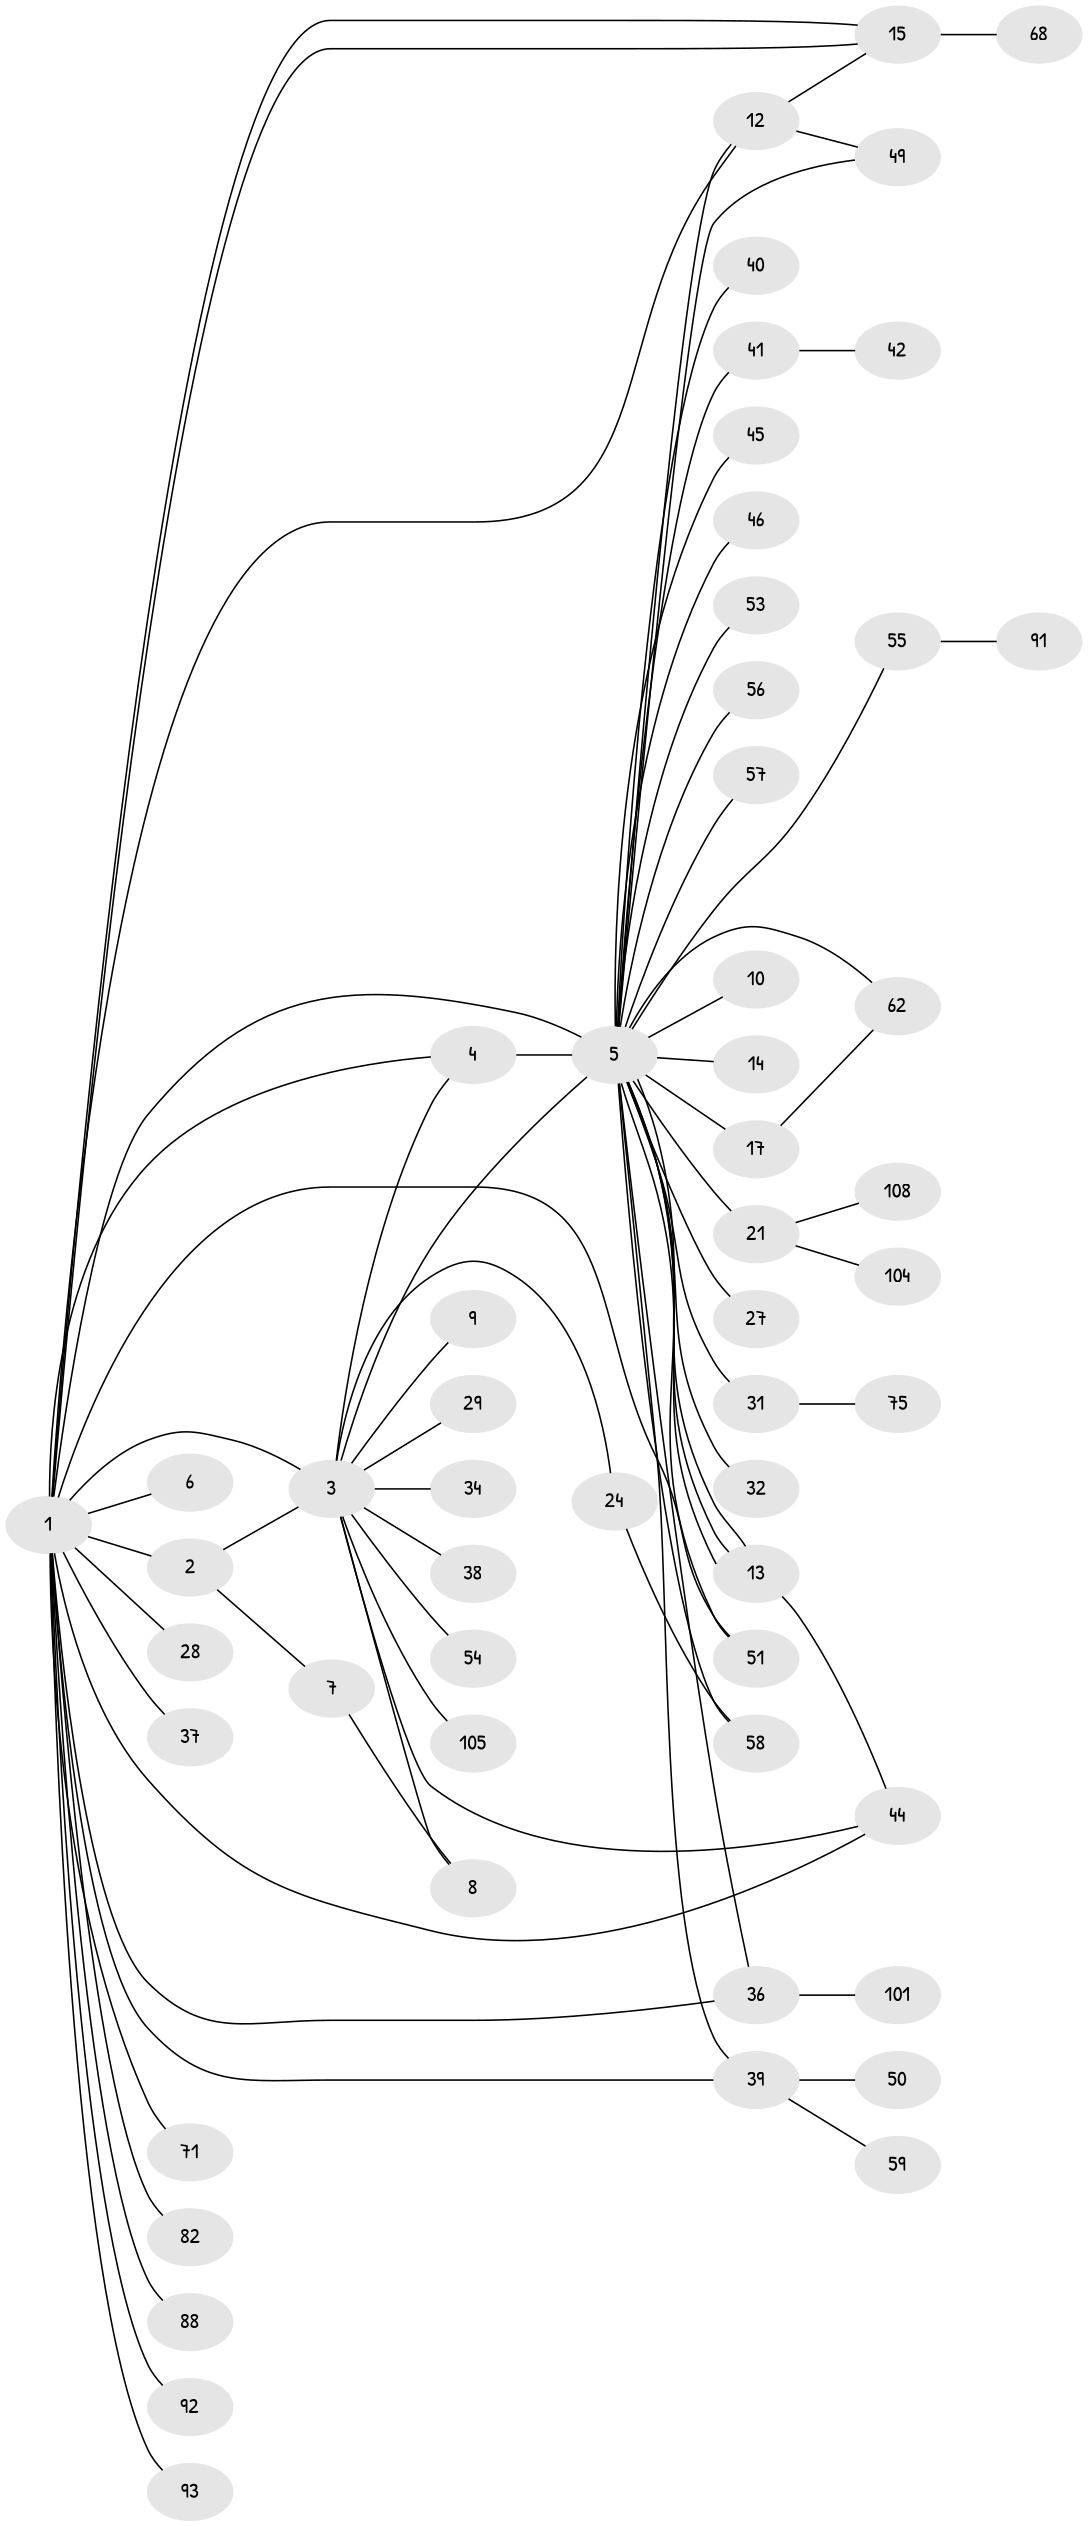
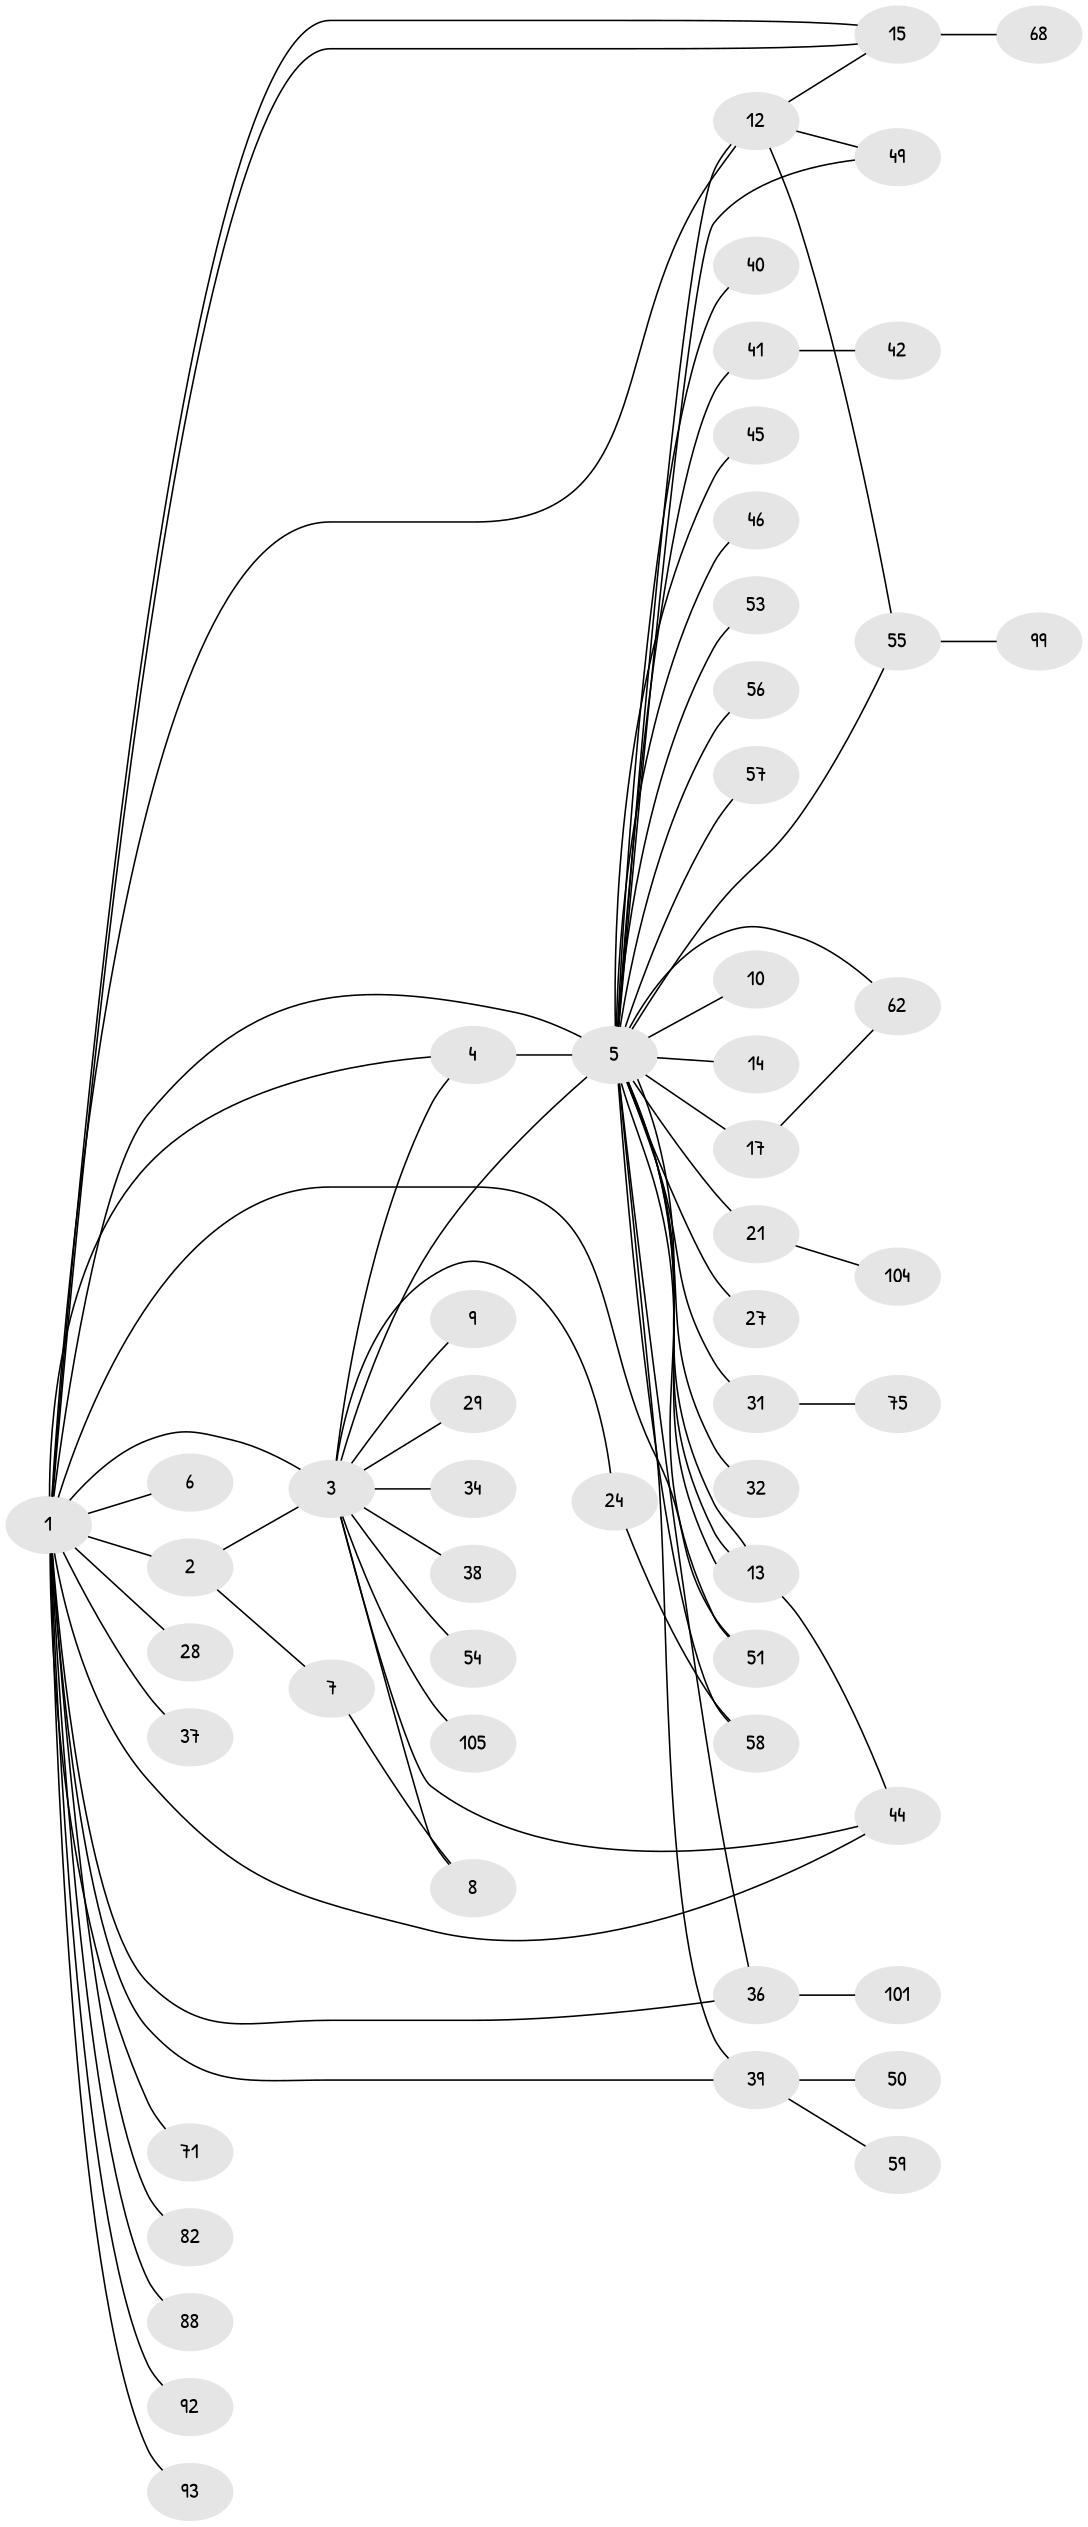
none -> (841, 378)
(1039, 641) -> (1039, 641)
(898, 1192) -> none
